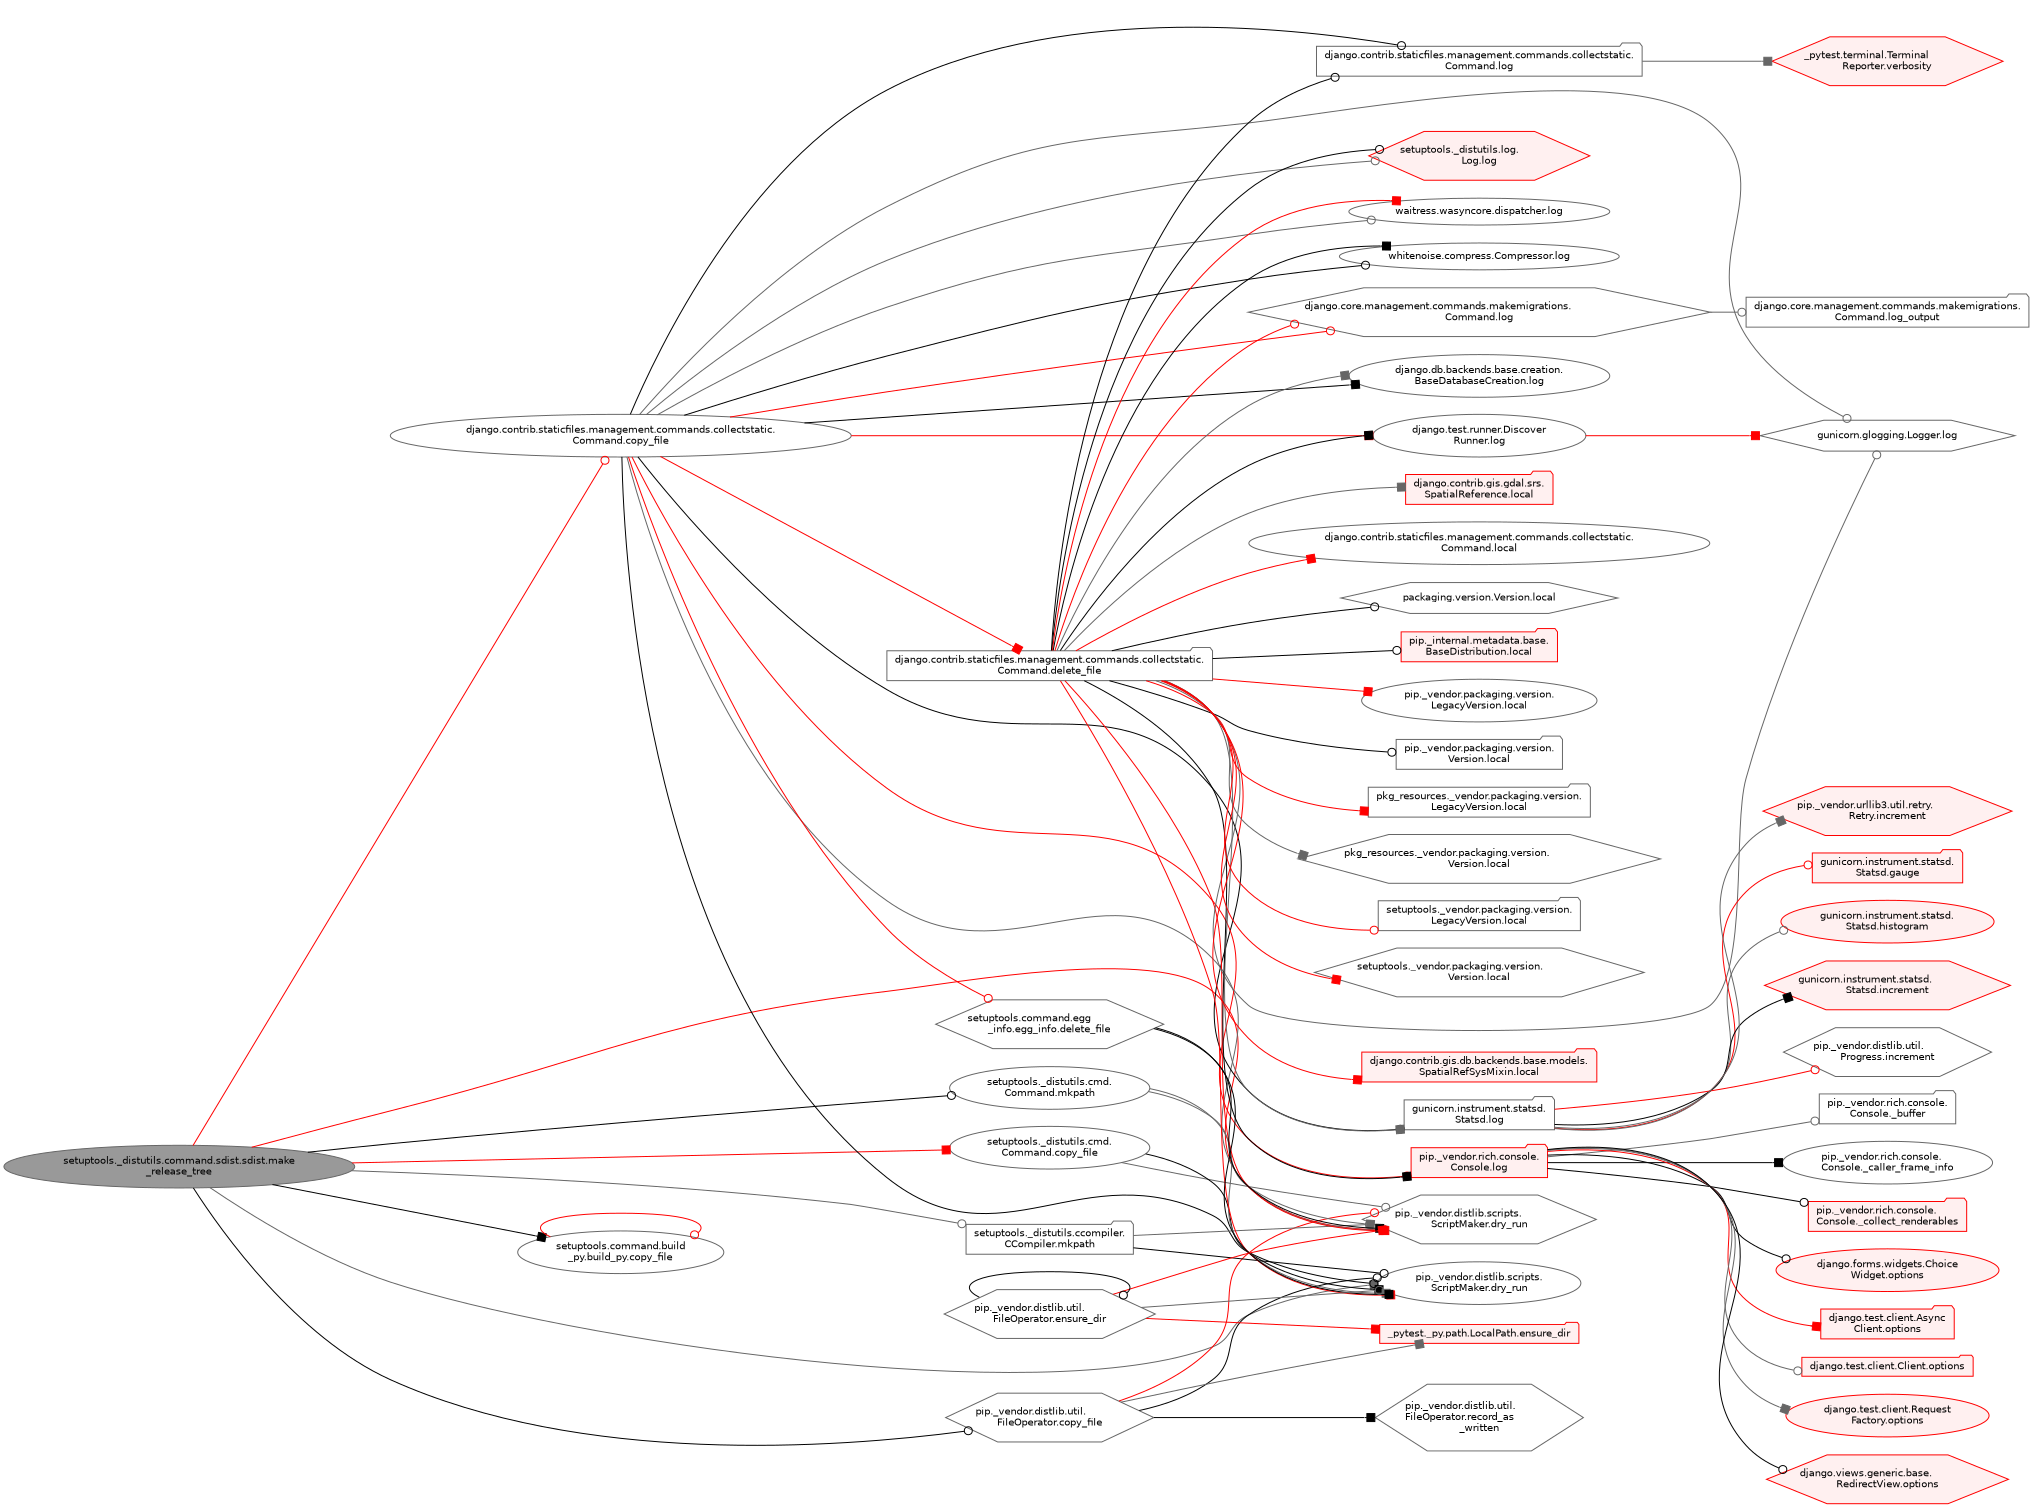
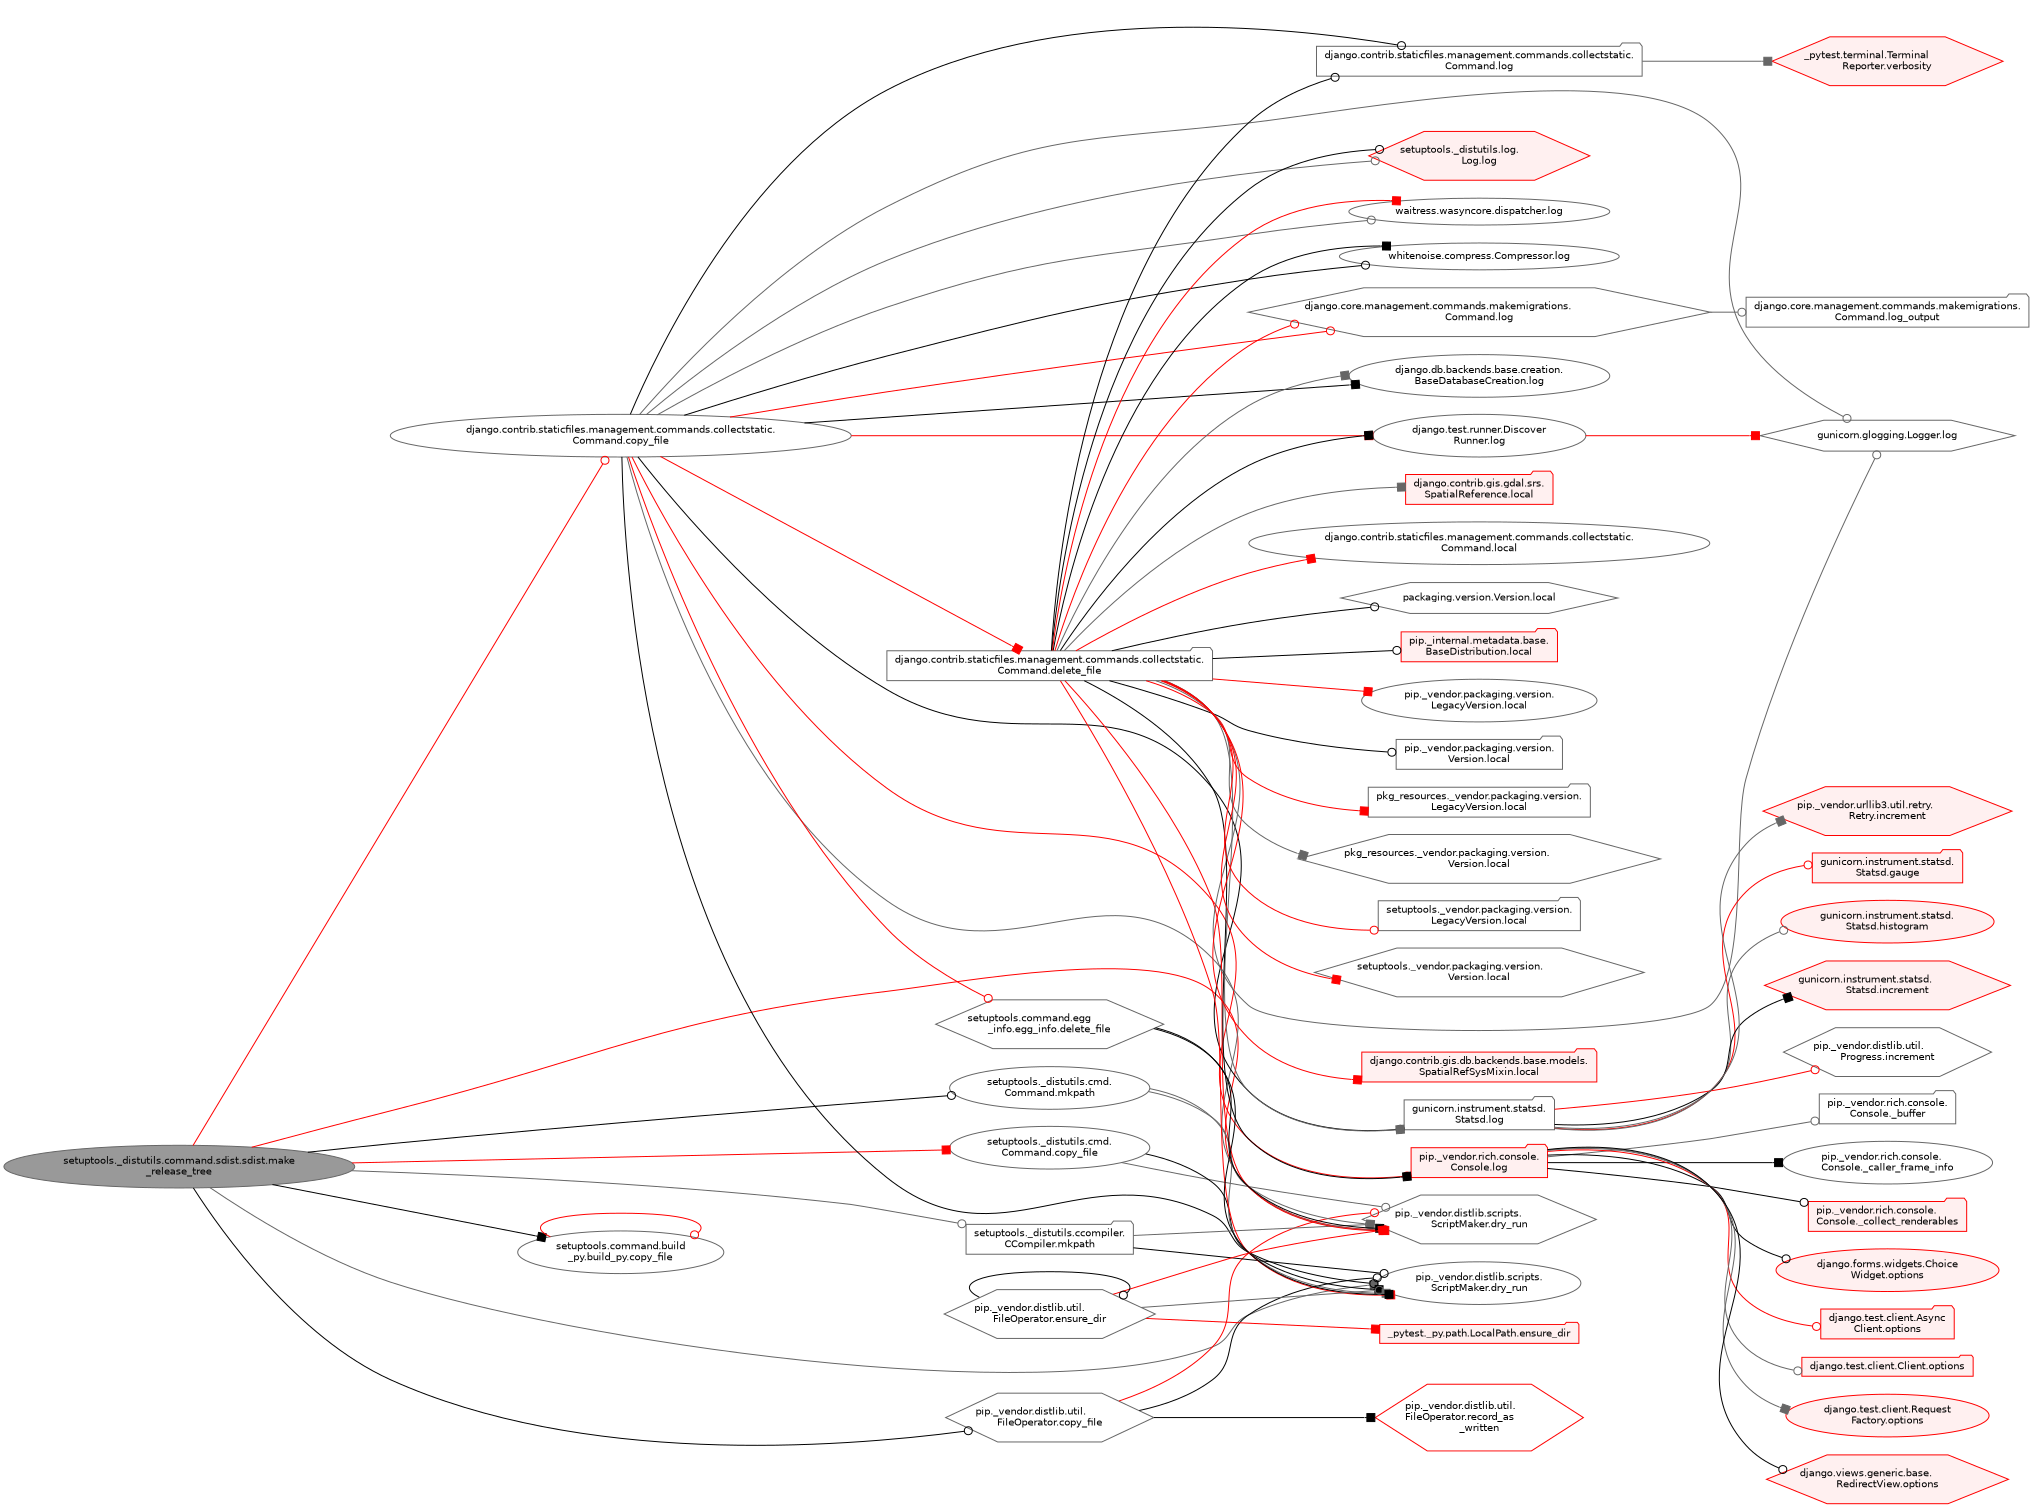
(1719, 1196) -> (1719, 1196)
(1267, 1372) -> none
(1479, 1418) -> (1479, 1418)
